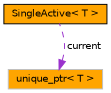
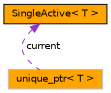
(64, 42) -> (23, 52)
